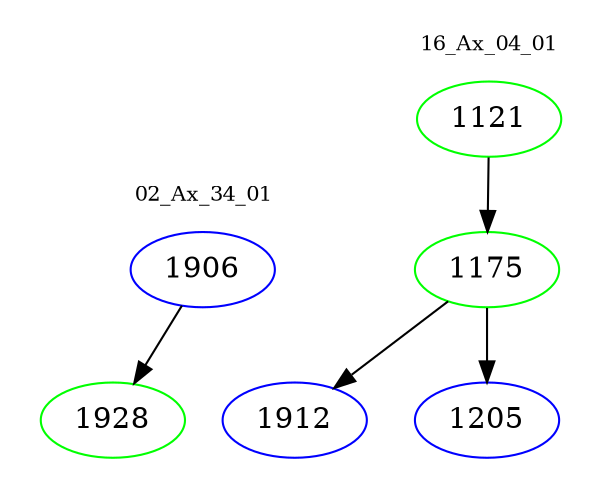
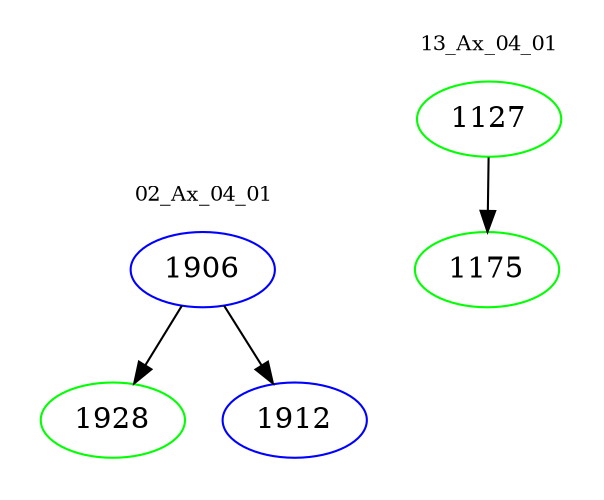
(489, 45) -> (489, 45)
(489, 119) -> (489, 119)
(204, 195) -> (204, 195)
(412, 329) -> (243, 335)
(487, 420) -> none
